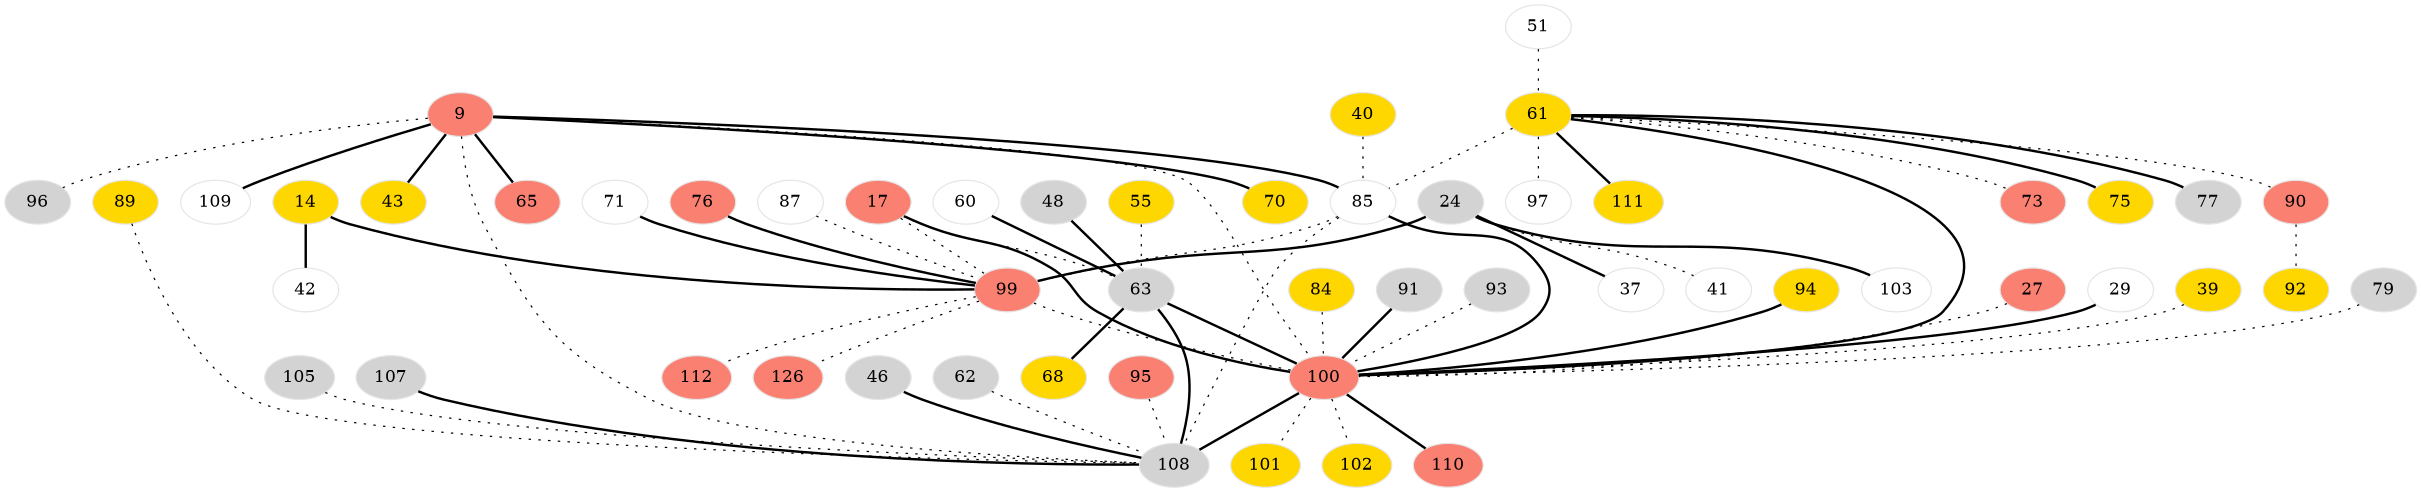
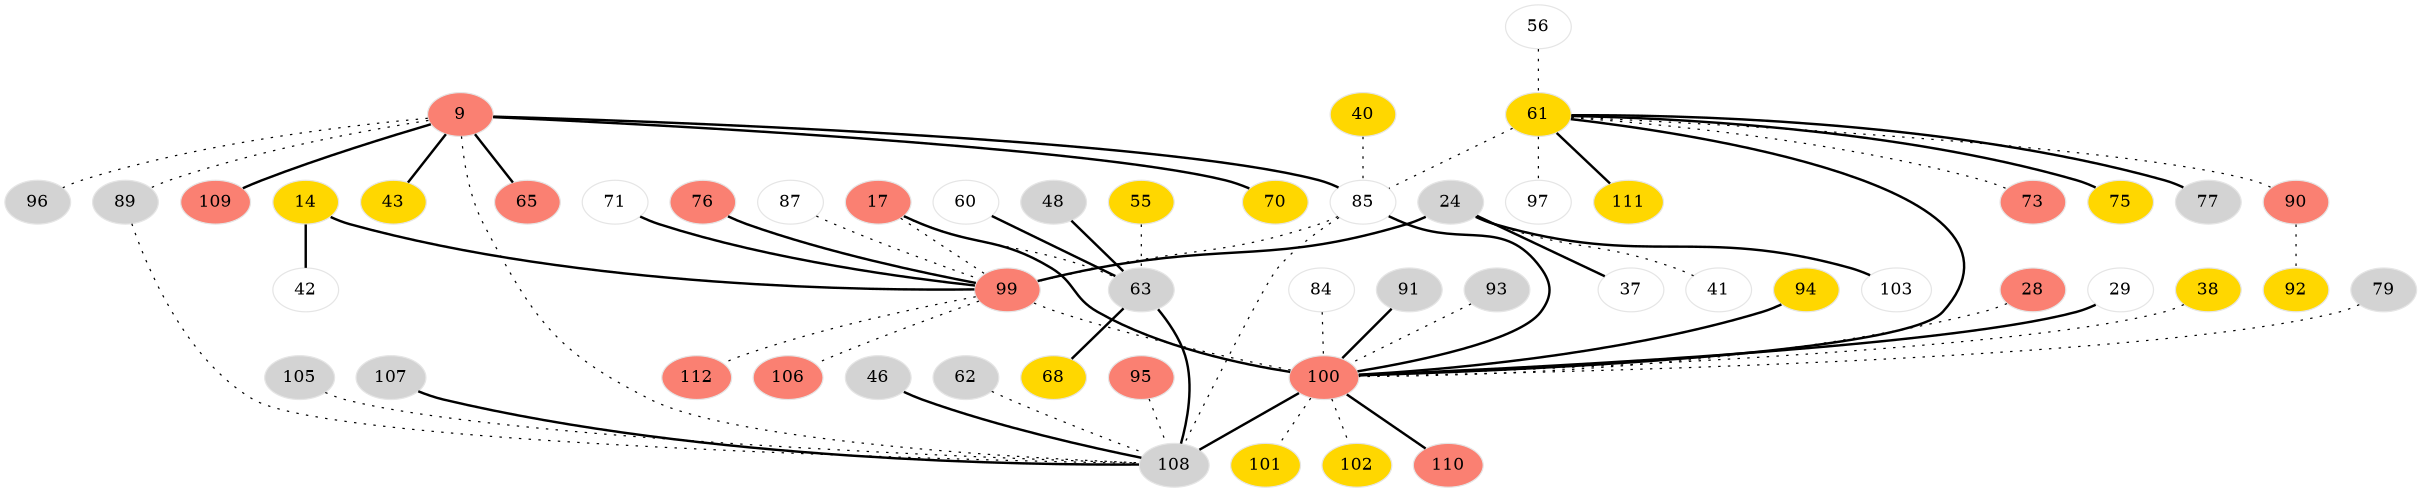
(1538, 27) -> (1538, 27)
(949, 144) -> (288, 147)
(125, 202) -> (125, 202)
(216, 202) -> (216, 202)
(1322, 290) -> (1322, 290)
(2033, 290) -> (2033, 290)
(2208, 290) -> (2208, 290)
(1232, 333) -> none
(788, 378) -> (788, 378)
